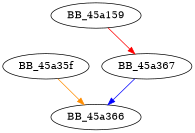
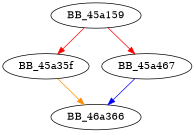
none -> (73, 38)
(147, 66) -> (147, 66)
(96, 117) -> (96, 117)
